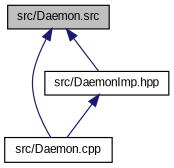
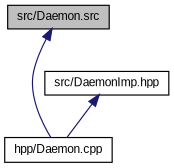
(86, 55) -> none
(58, 150) -> (58, 150)
